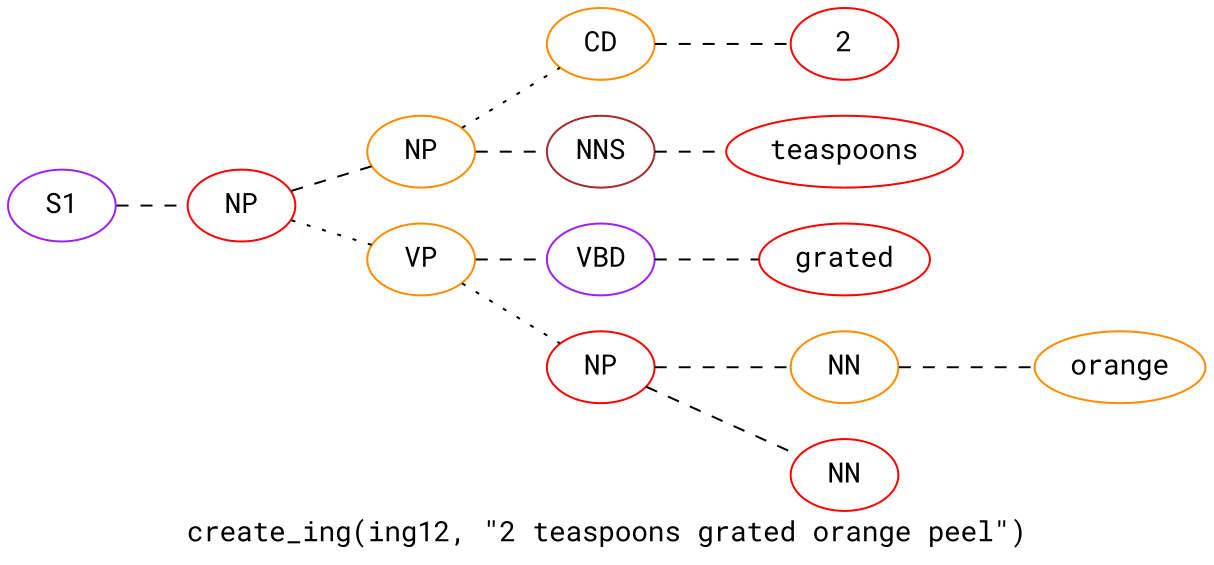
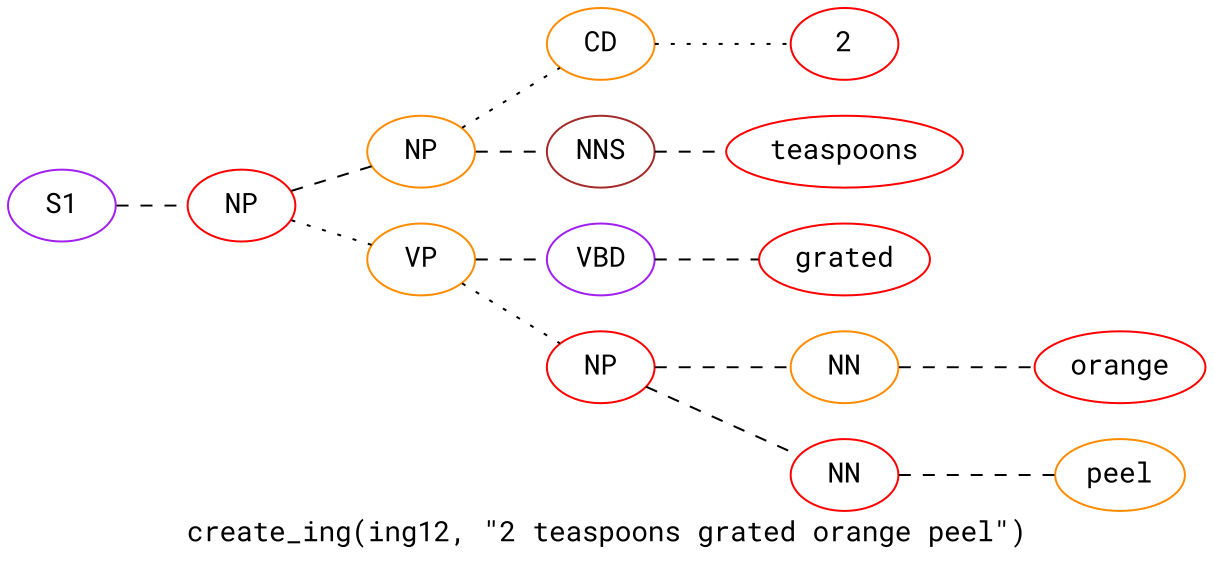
(723, 44) -> (723, 44)
(1120, 367) -> (1120, 367)
none -> (1120, 475)
